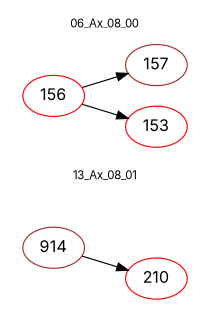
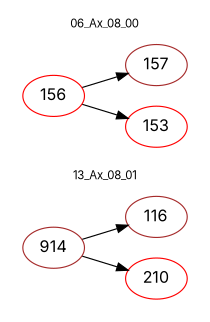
none -> (156, 217)
